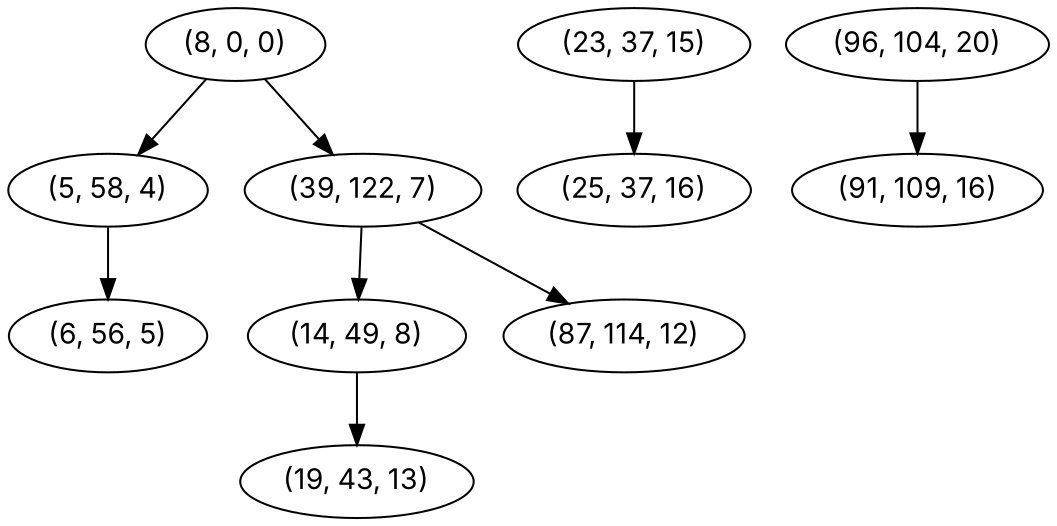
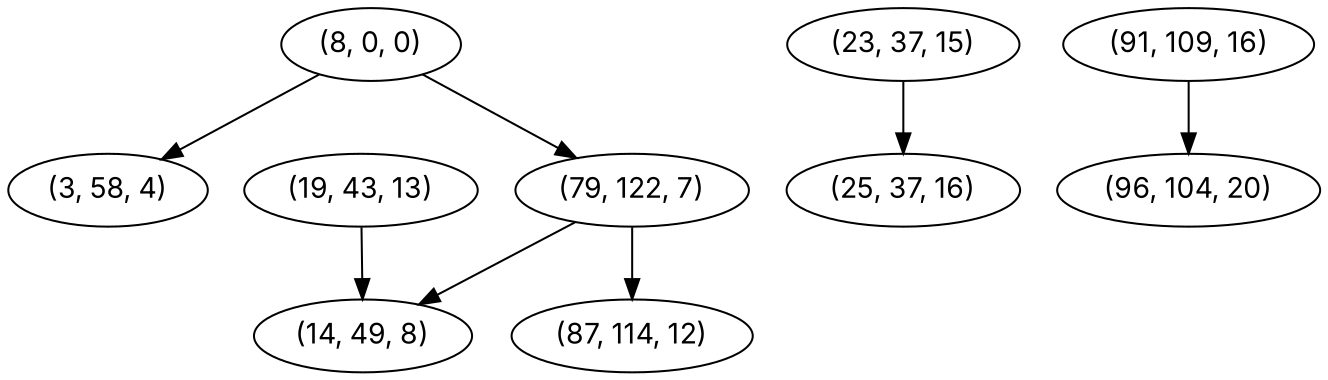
(918, 107) -> (1189, 107)
(108, 190) -> (108, 190)
(363, 190) -> (632, 190)
(108, 336) -> none
(357, 399) -> (362, 253)
